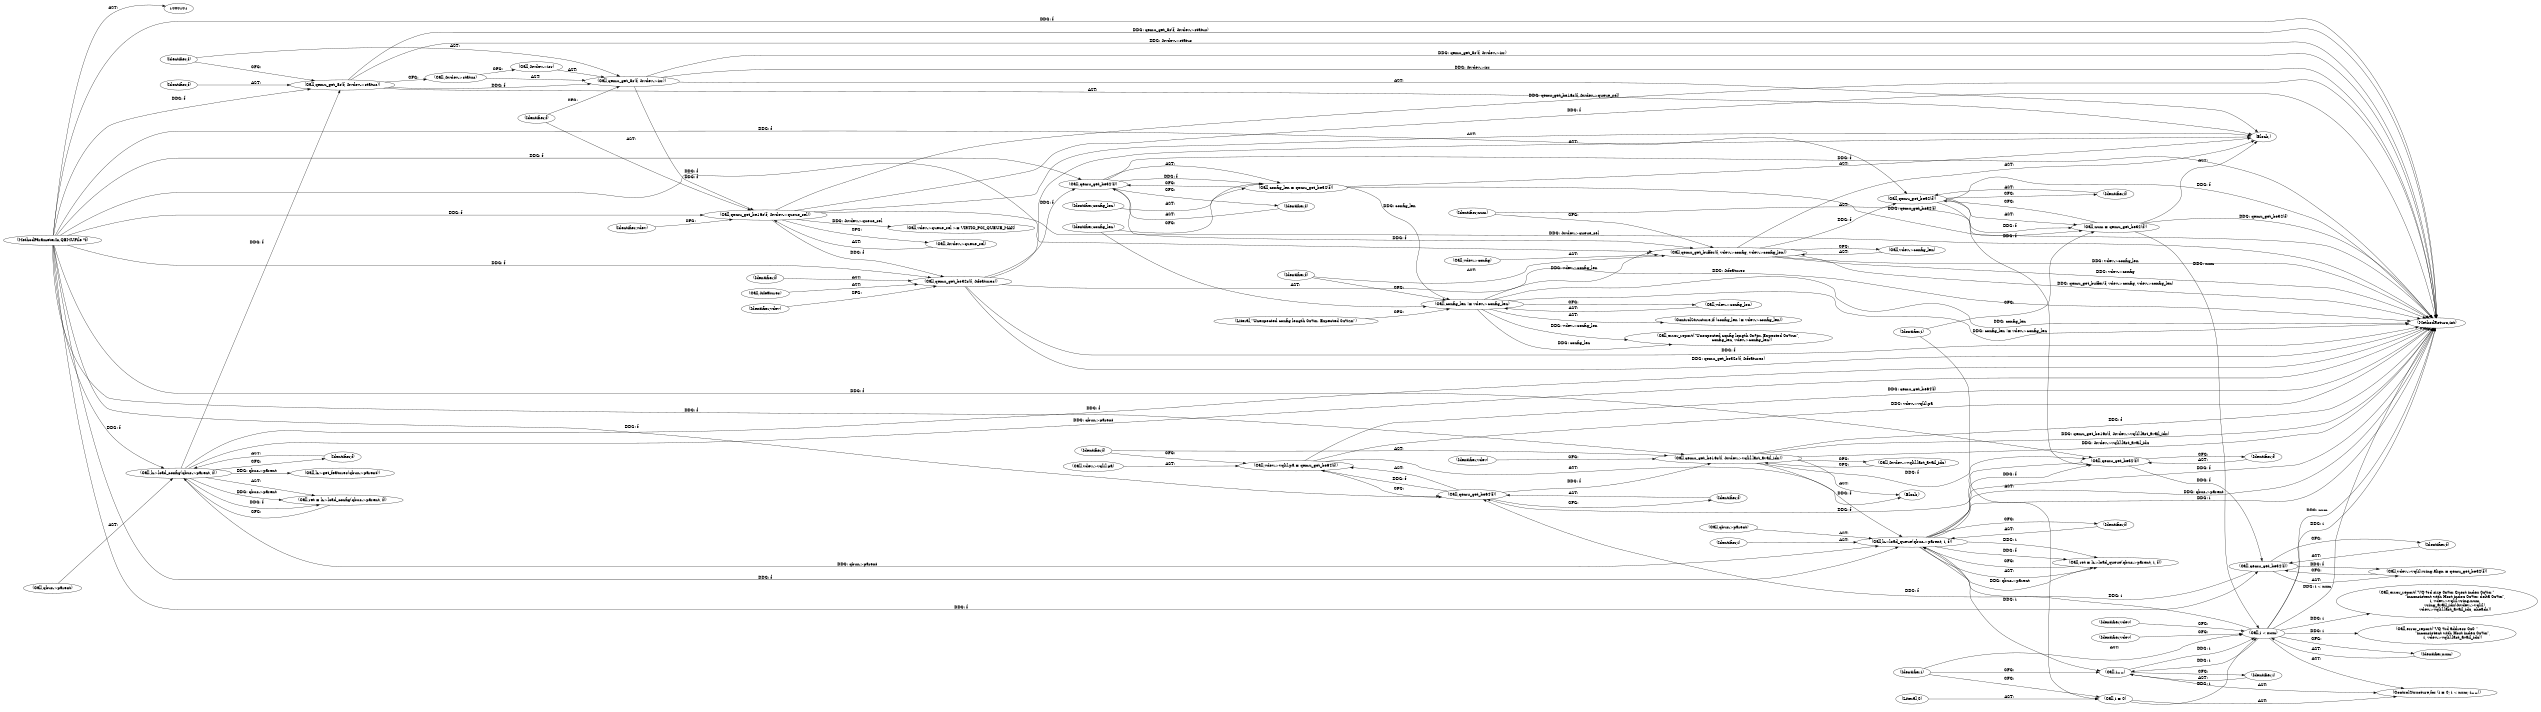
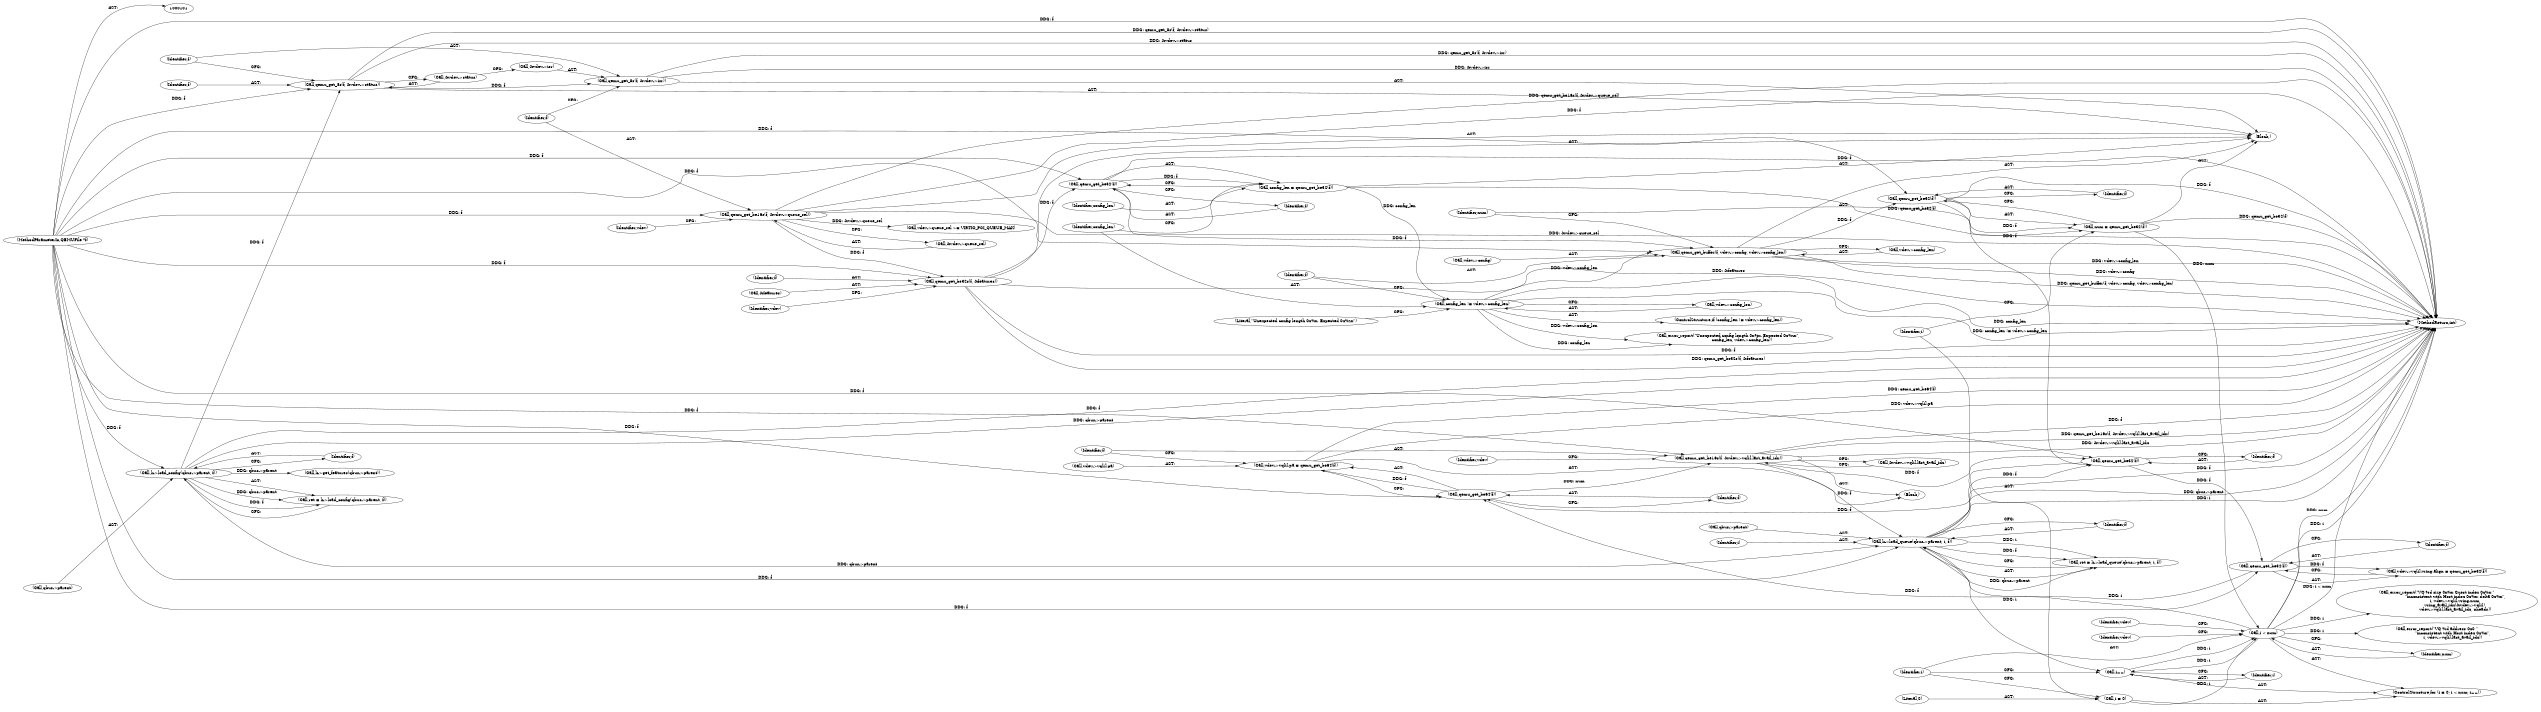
(534, 79) -> (416, 86)
(674, 166) -> none
(1574, 482) -> (1574, 482)
